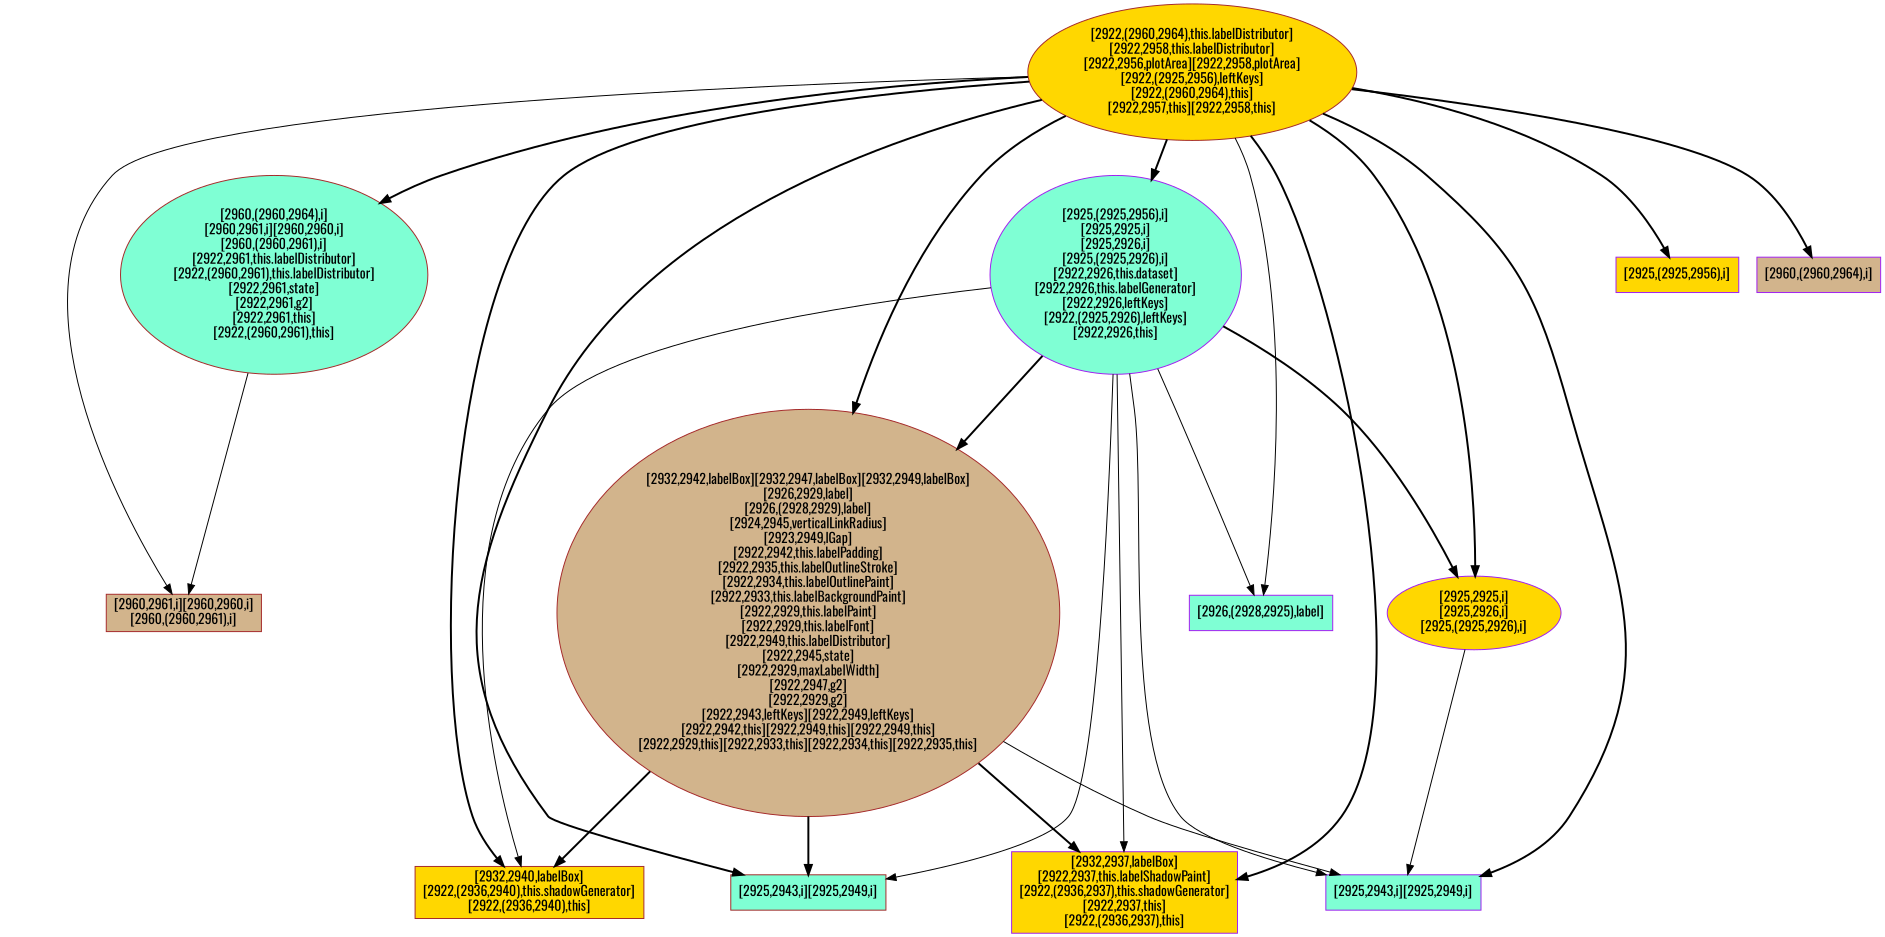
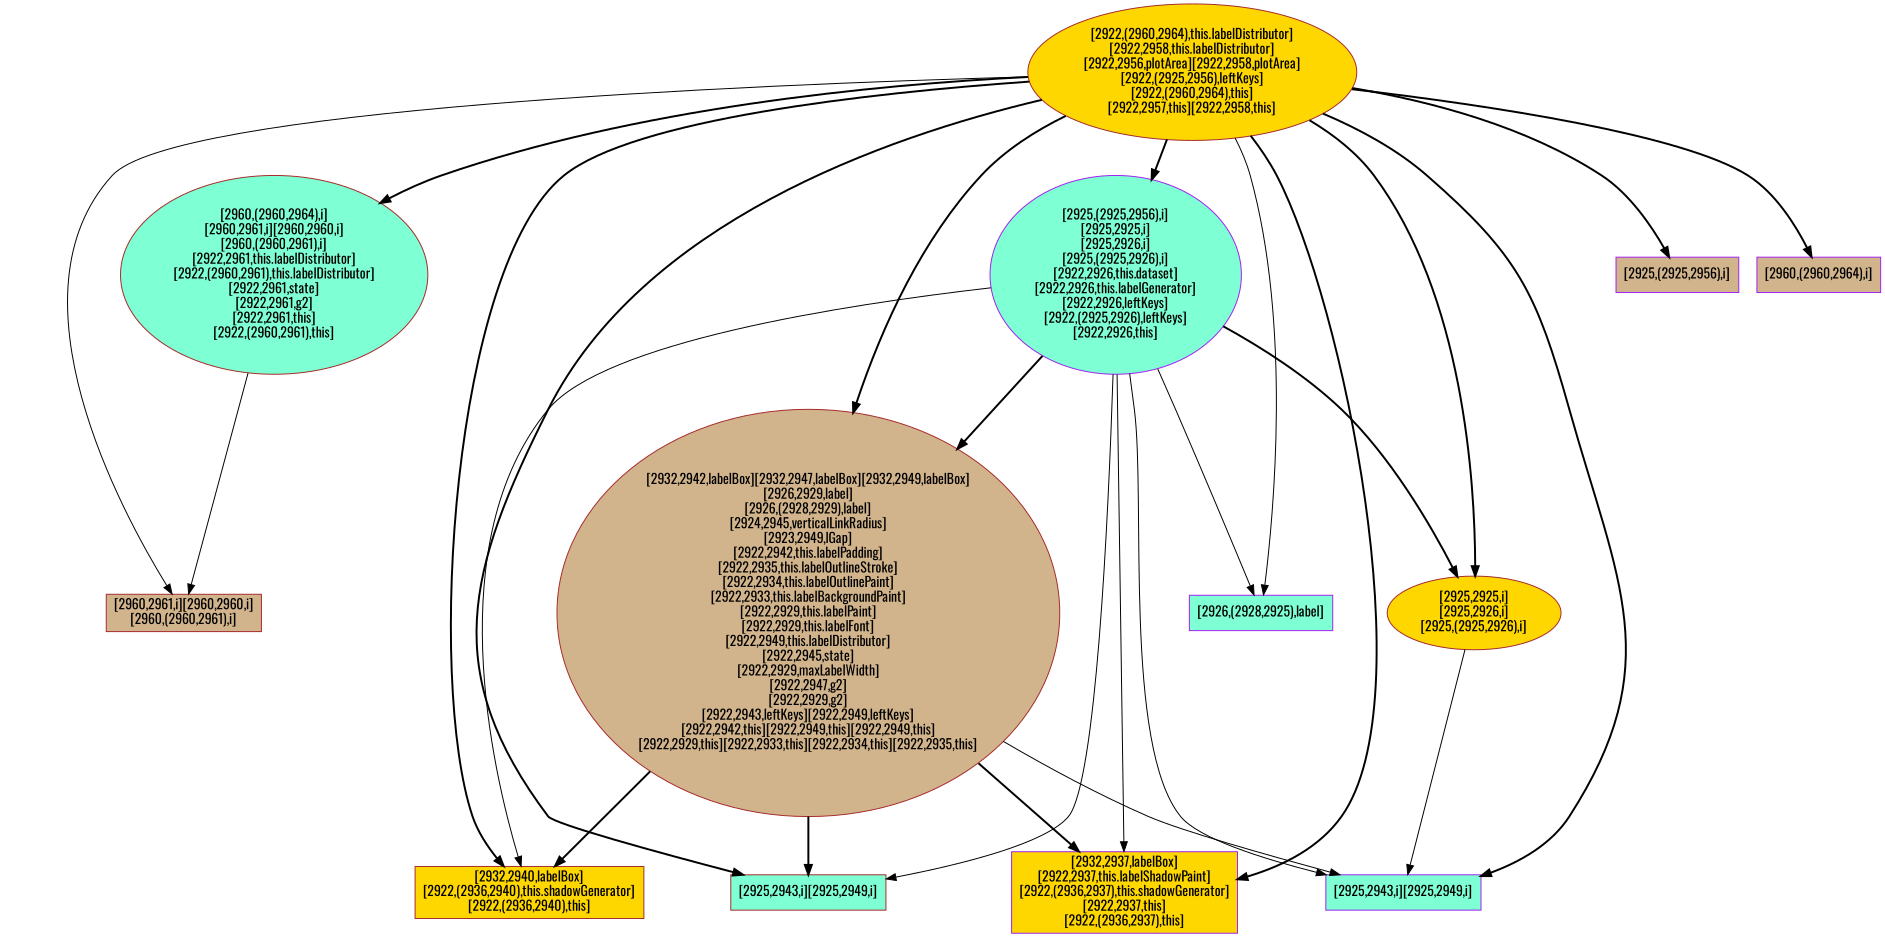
(1677, 275) -> (1677, 275)
(1474, 613) -> (1474, 613)
